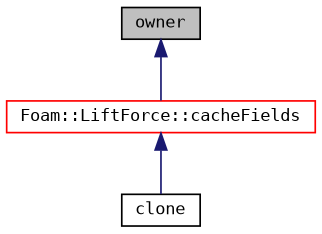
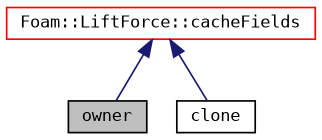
(161, 79) -> (130, 78)
